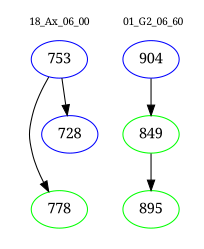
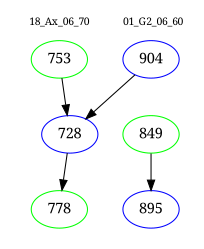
(59, 22) -> (59, 22)
(59, 59) -> (59, 59)
(151, 92) -> (122, 87)
(30, 129) -> (65, 166)
(151, 209) -> (151, 209)
